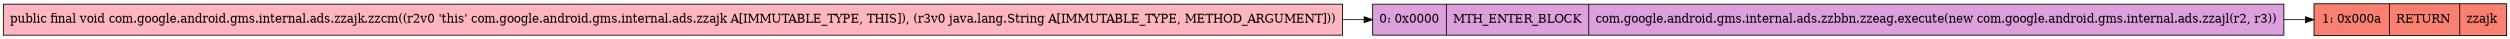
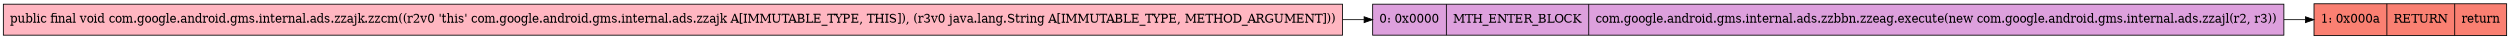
(2482, 19) -> (2481, 19)
